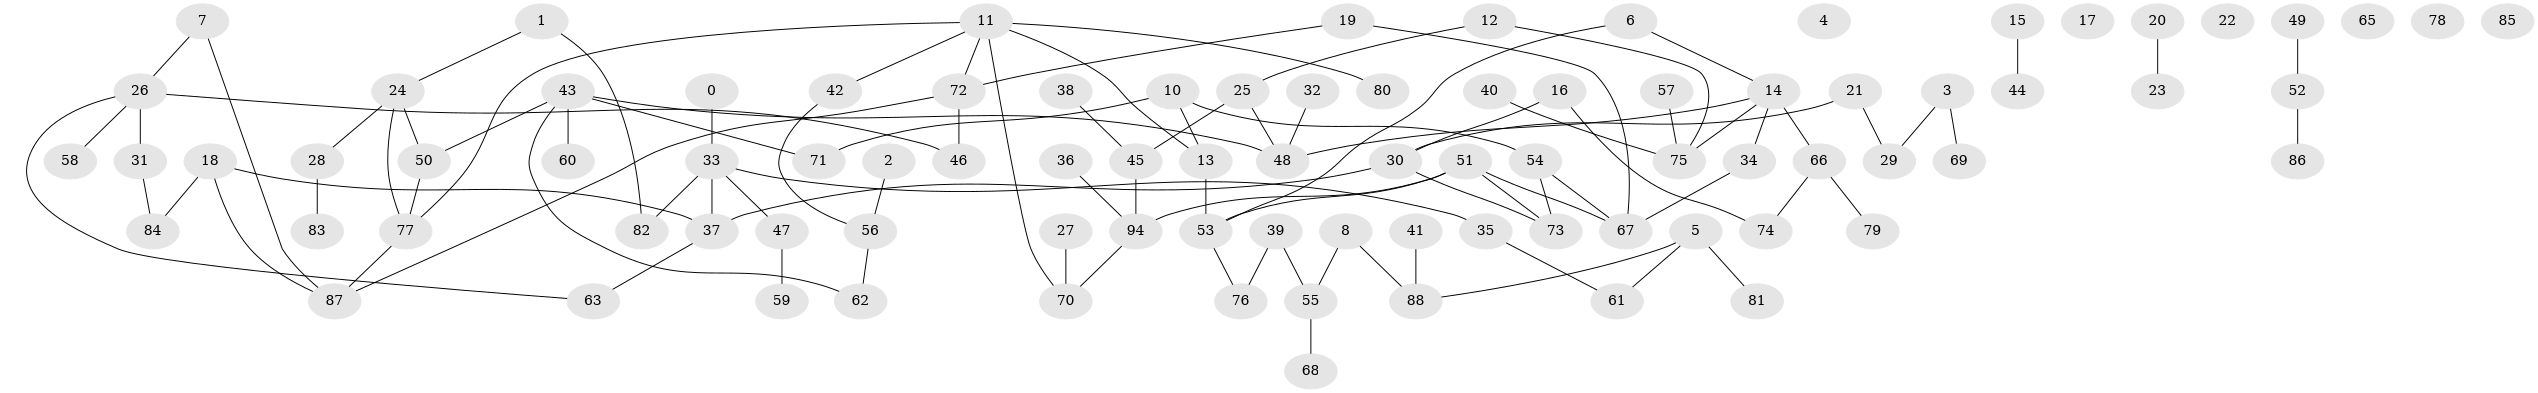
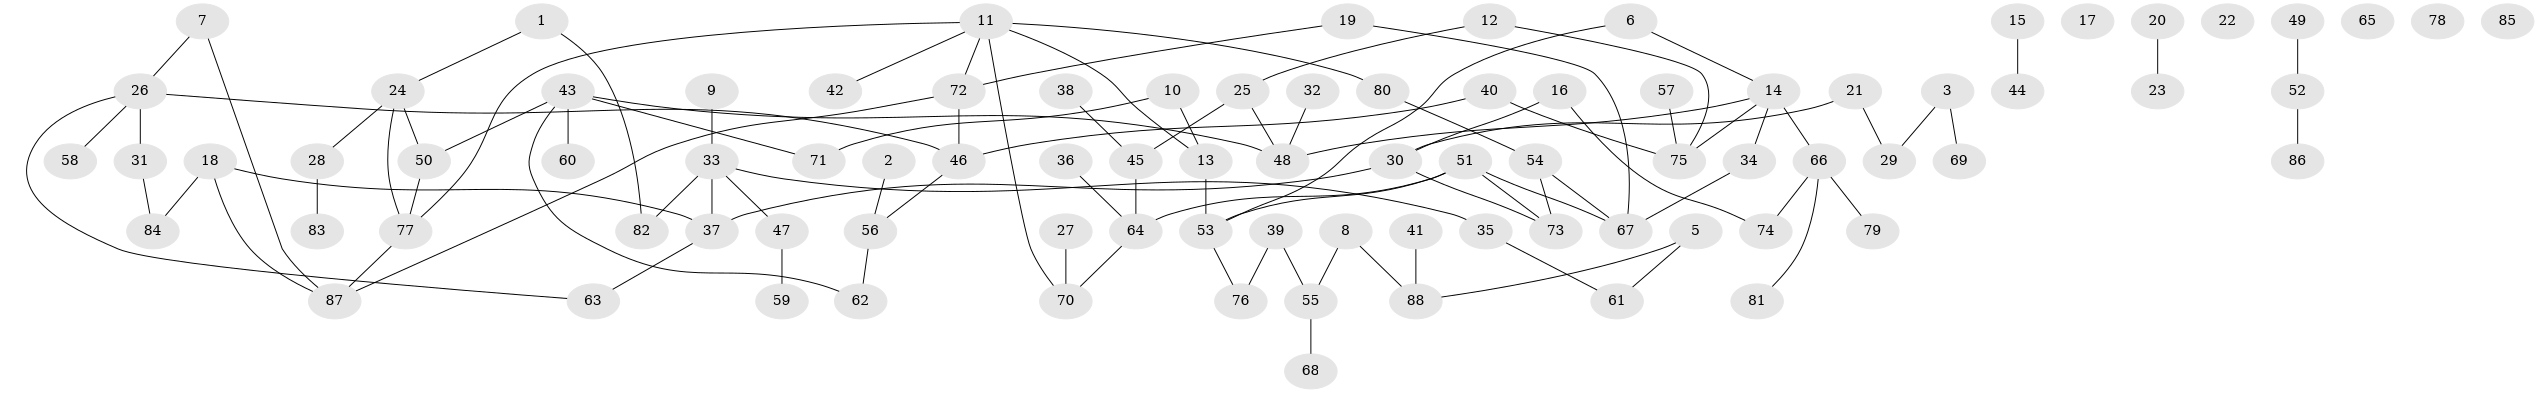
(1824, 21) -> none
(712, 91) -> (712, 91)
none -> (1224, 126)
(1354, 126) -> (1460, 126)
(780, 170) -> (915, 196)
(1136, 231) -> (1136, 231)
(1726, 266) -> (1806, 237)
